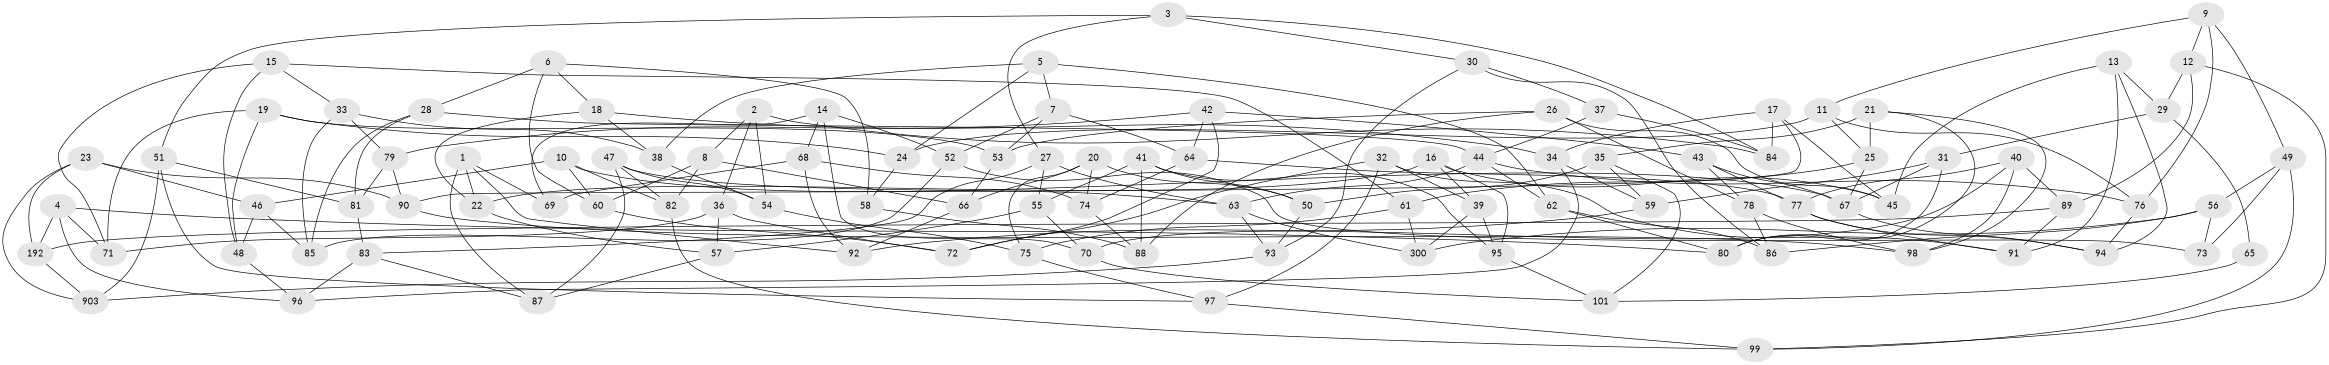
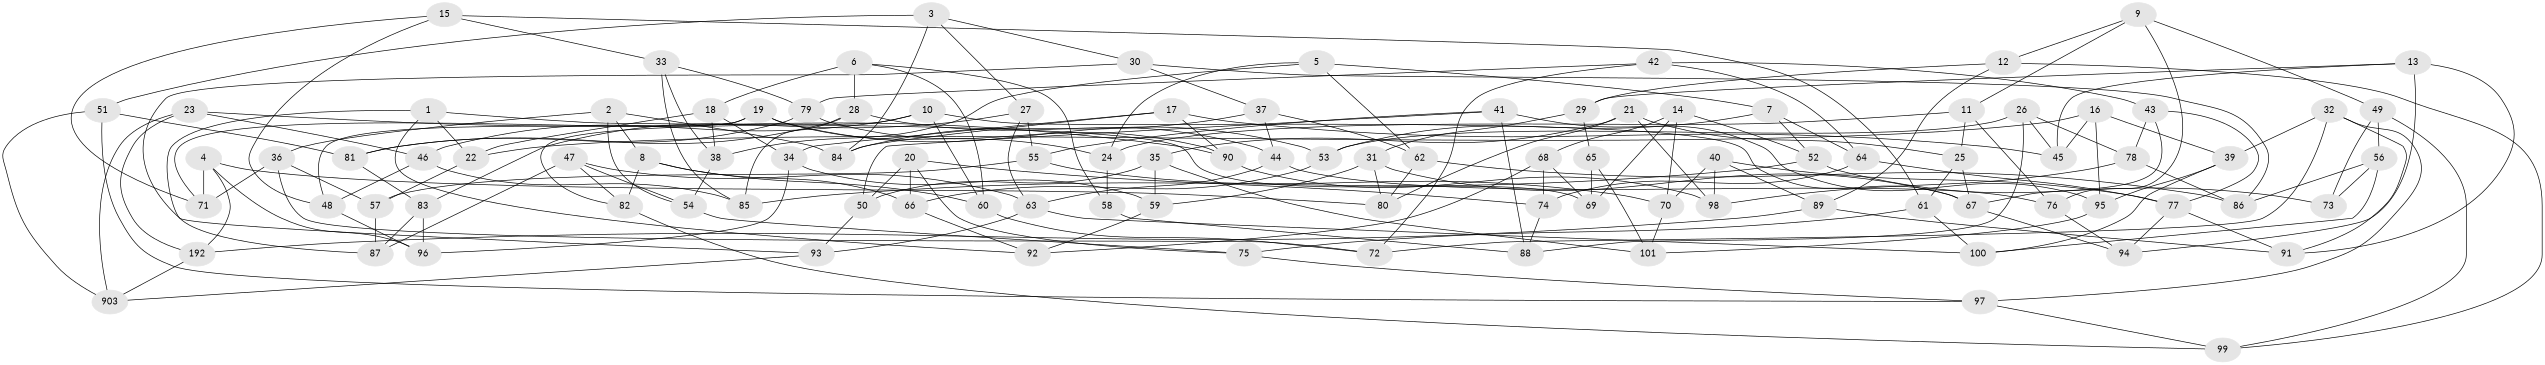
(1516, 182) -> (1343, 130)
none -> (1591, 182)
(1418, 254) -> (1978, 254)
